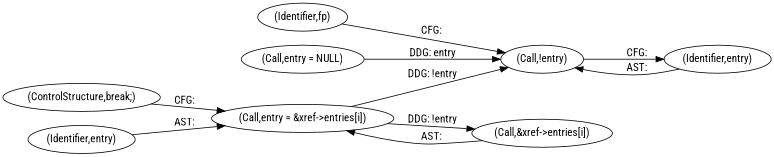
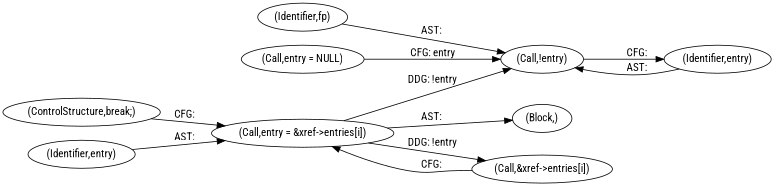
(433, 31) -> (433, 31)
(433, 53) -> (433, 53)
none -> (542, 118)
(433, 137) -> (433, 165)
